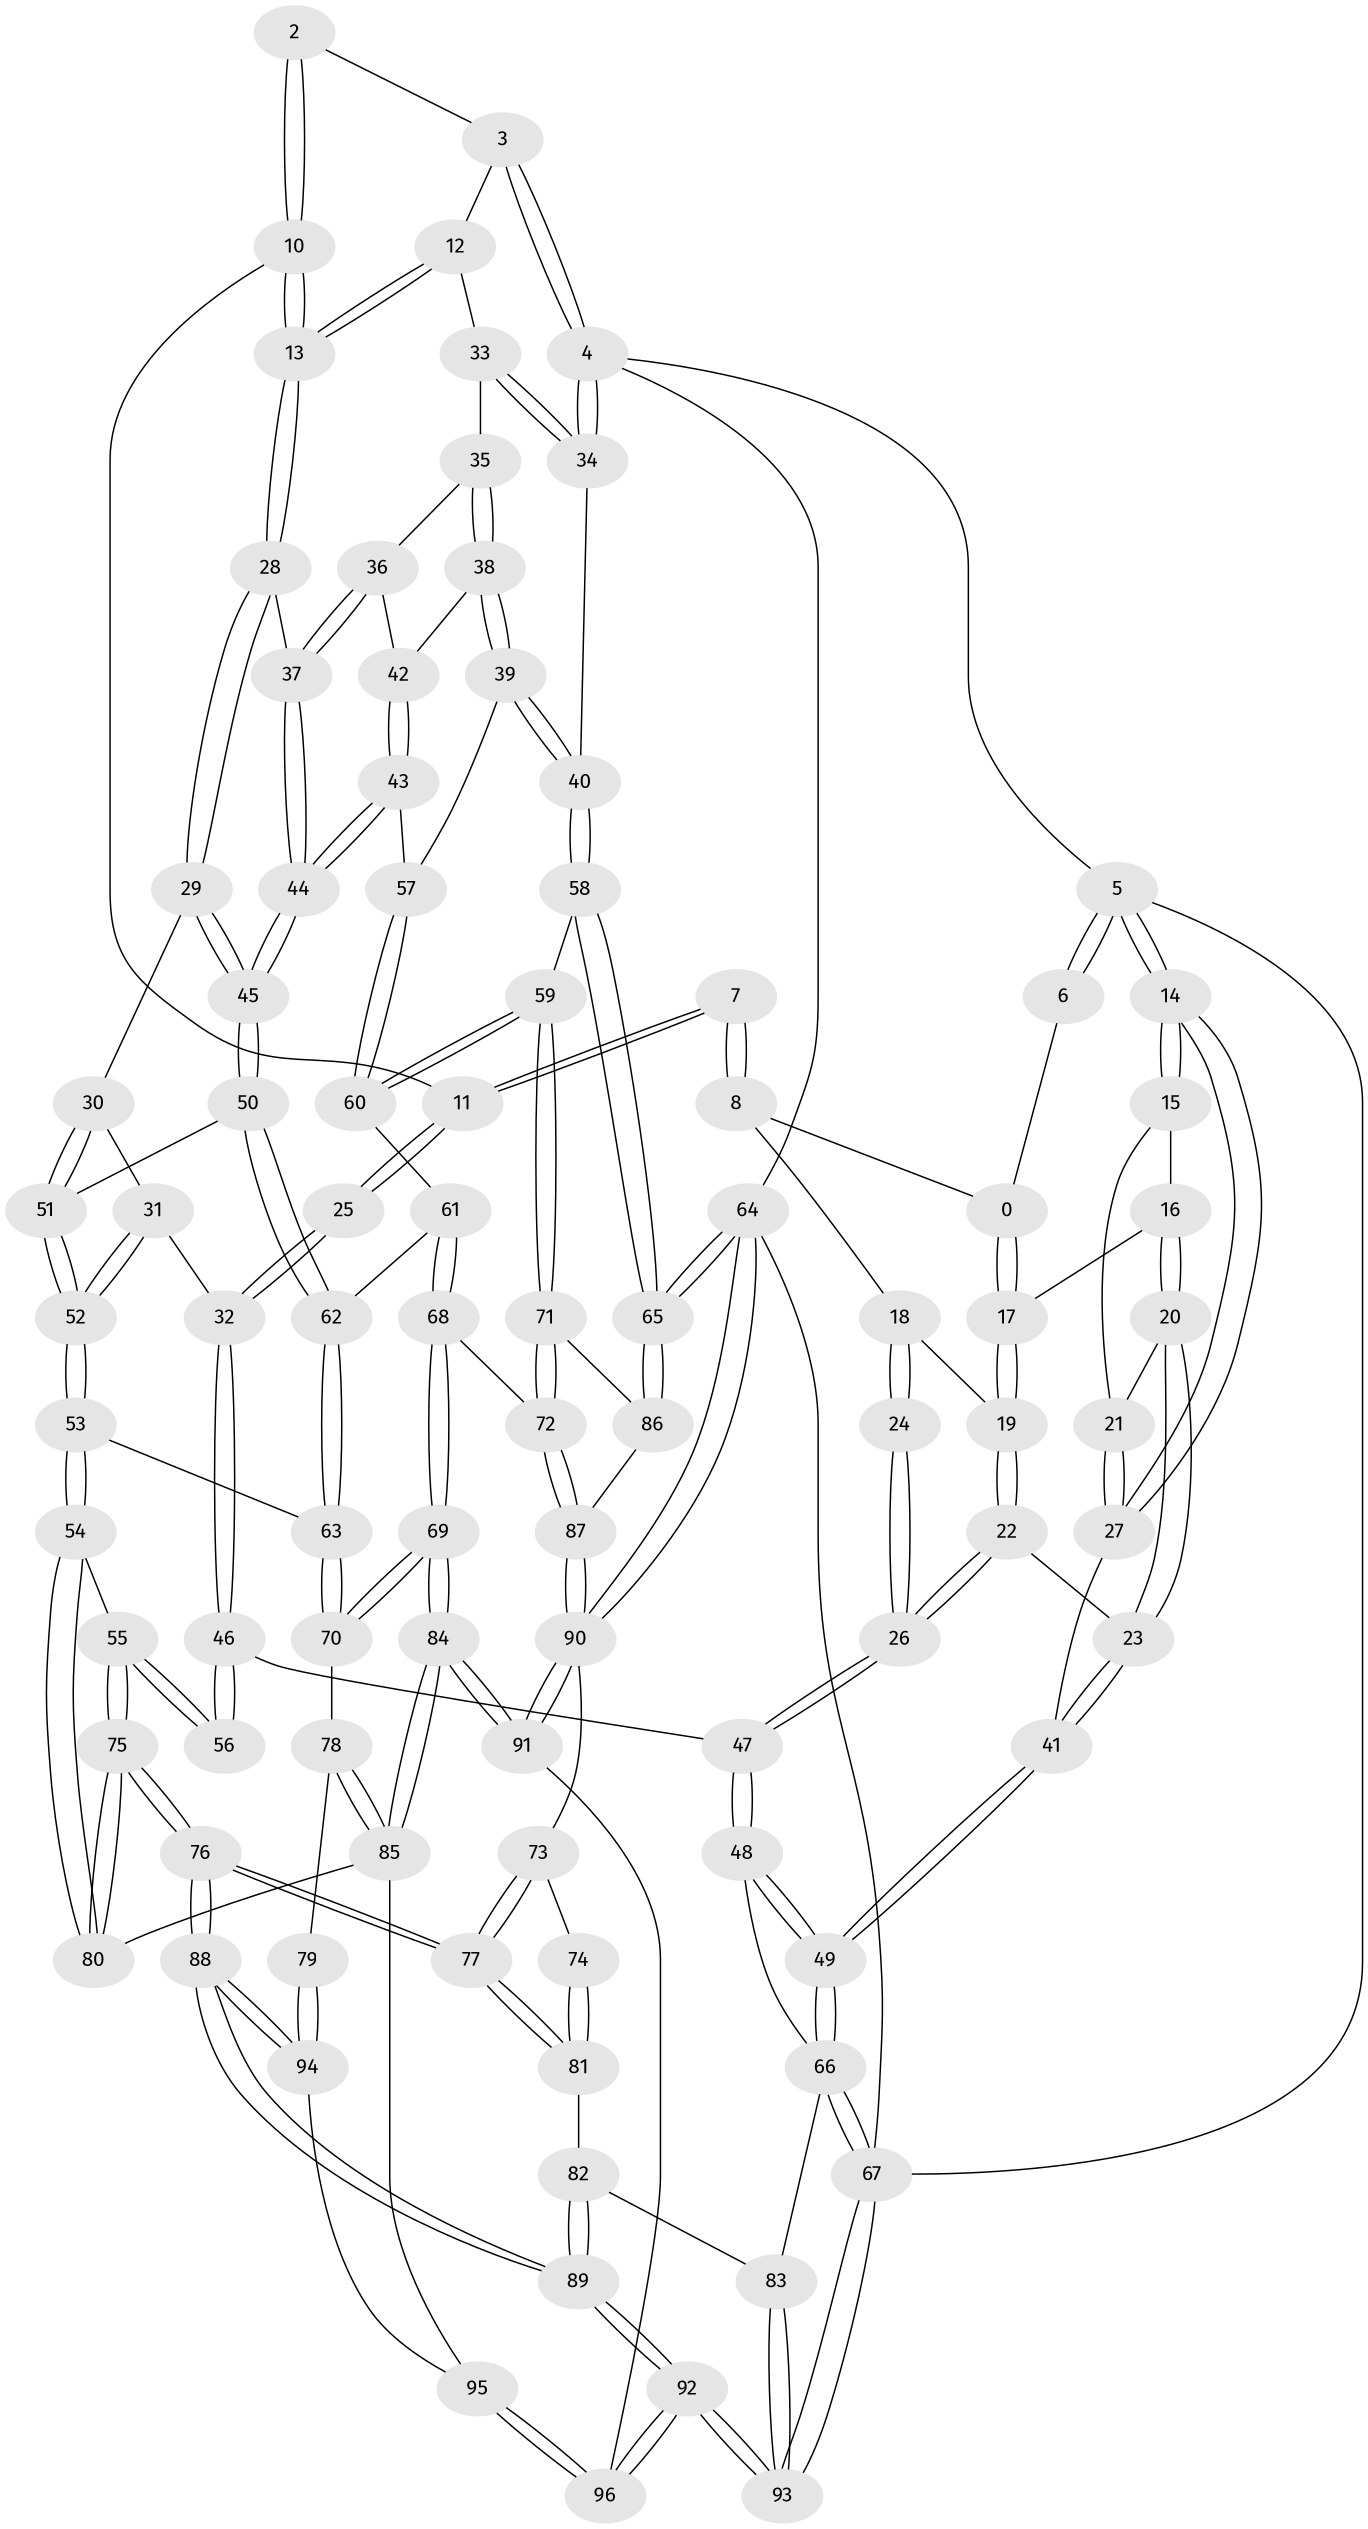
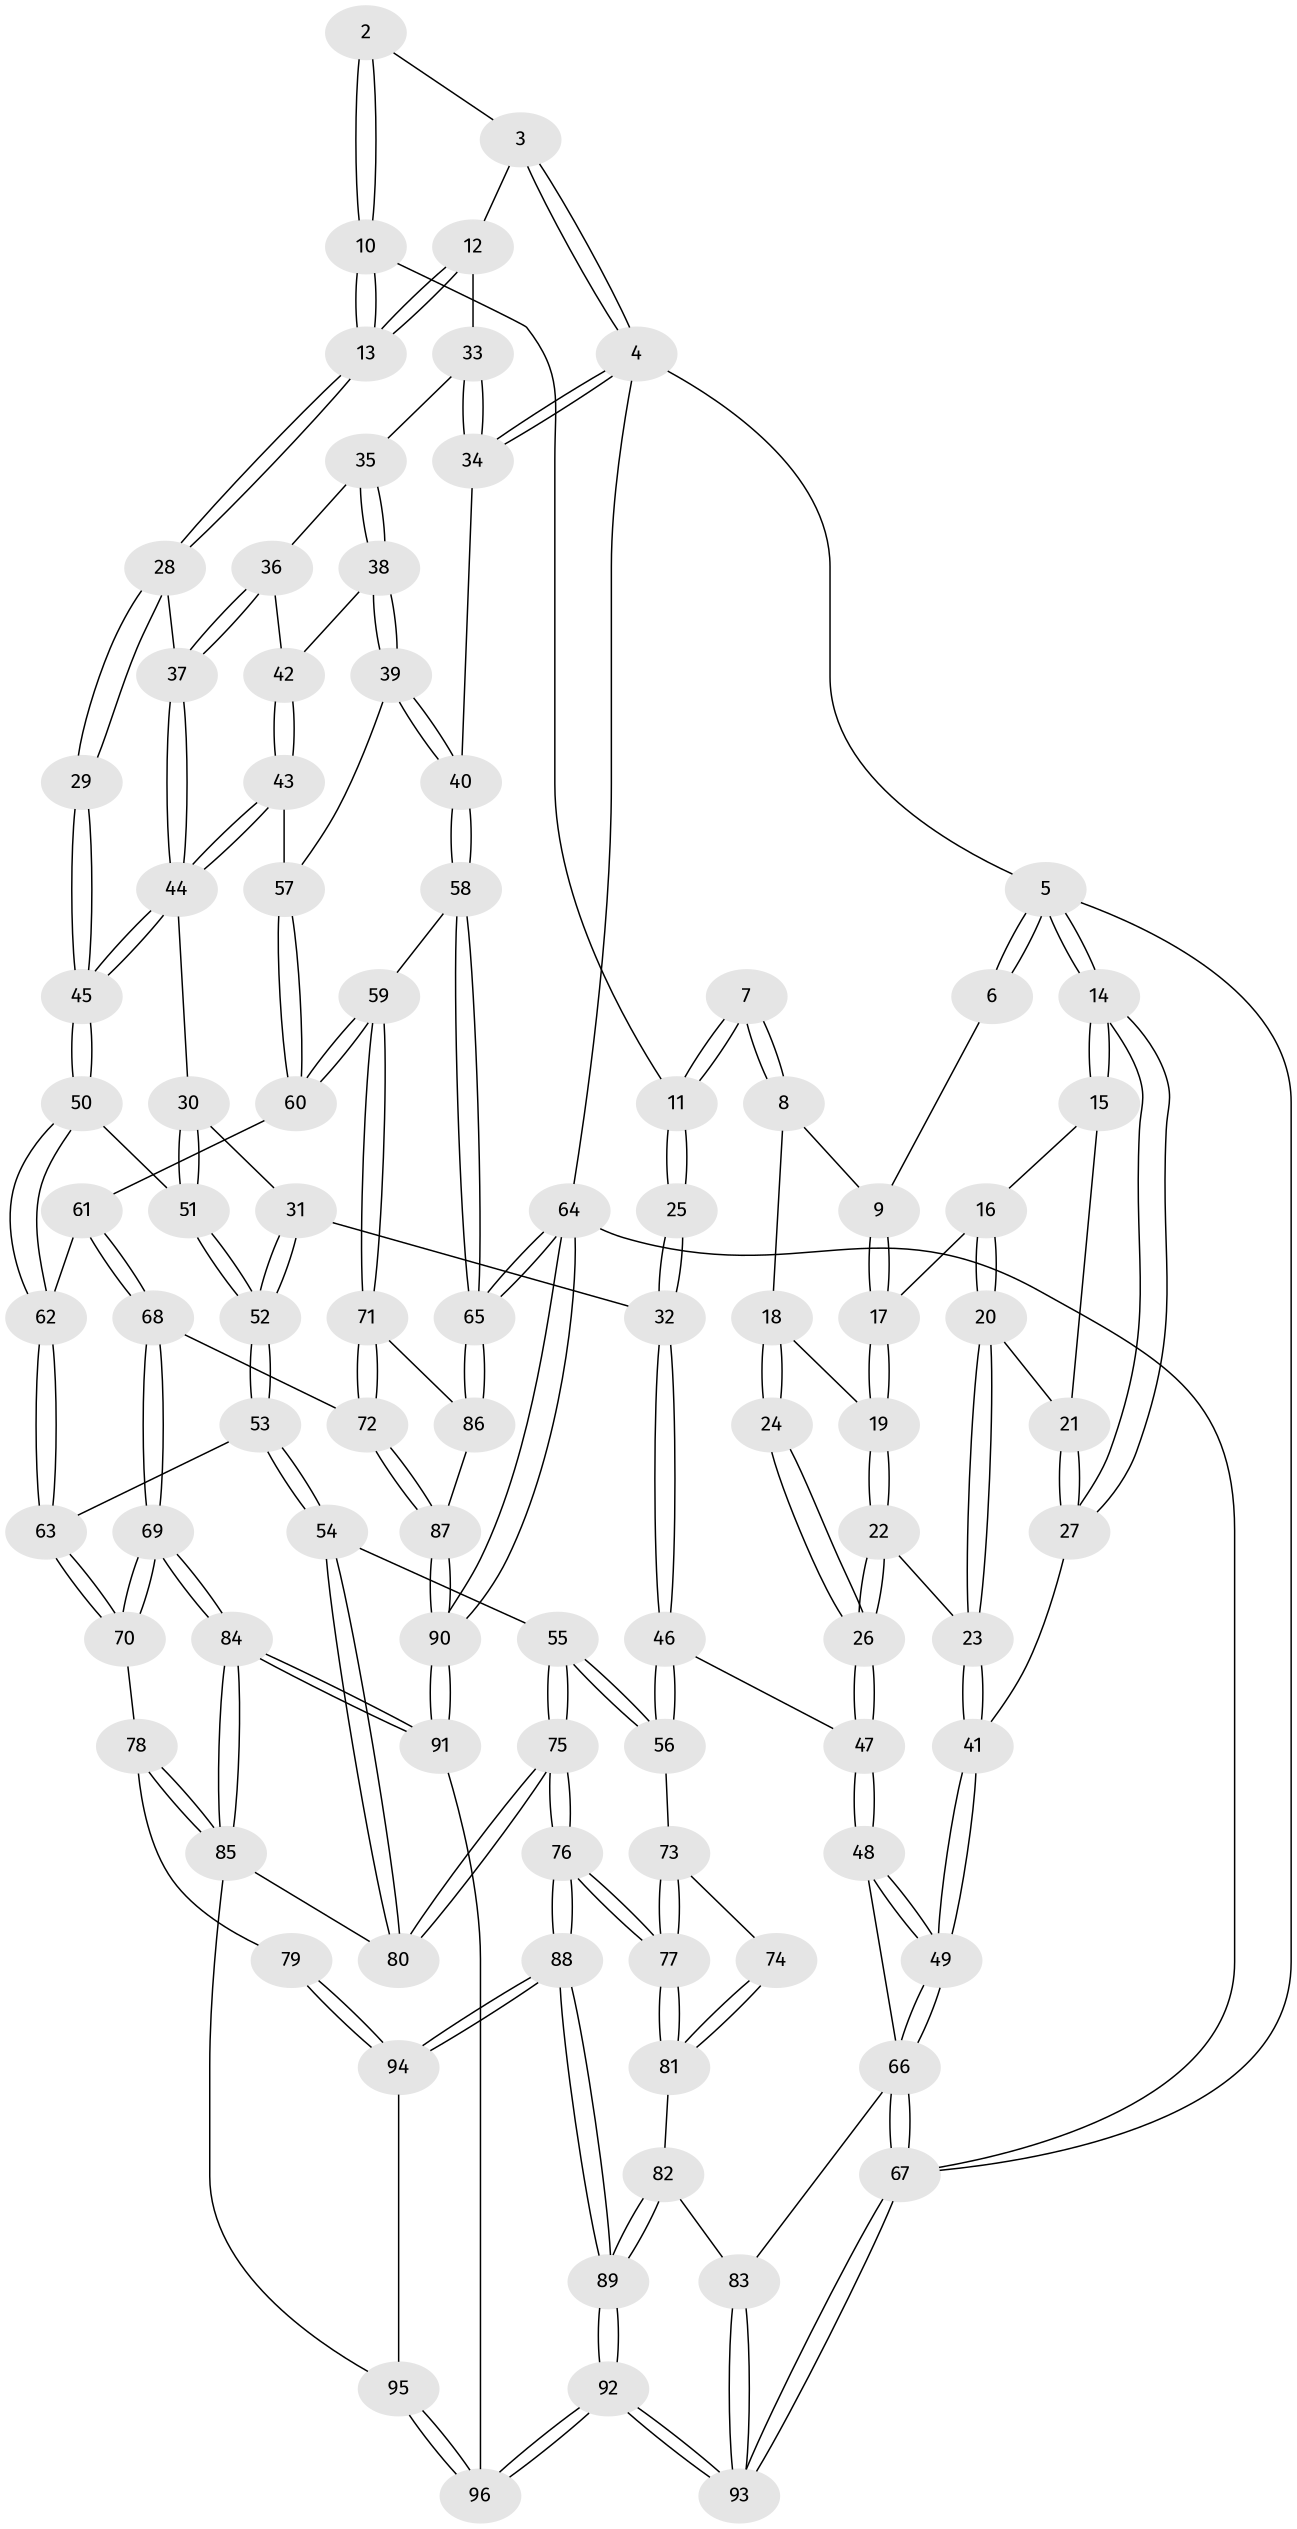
(143, 996) -> (183, 997)
(1007, 1211) -> (879, 1211)
(579, 1749) -> (667, 1800)
